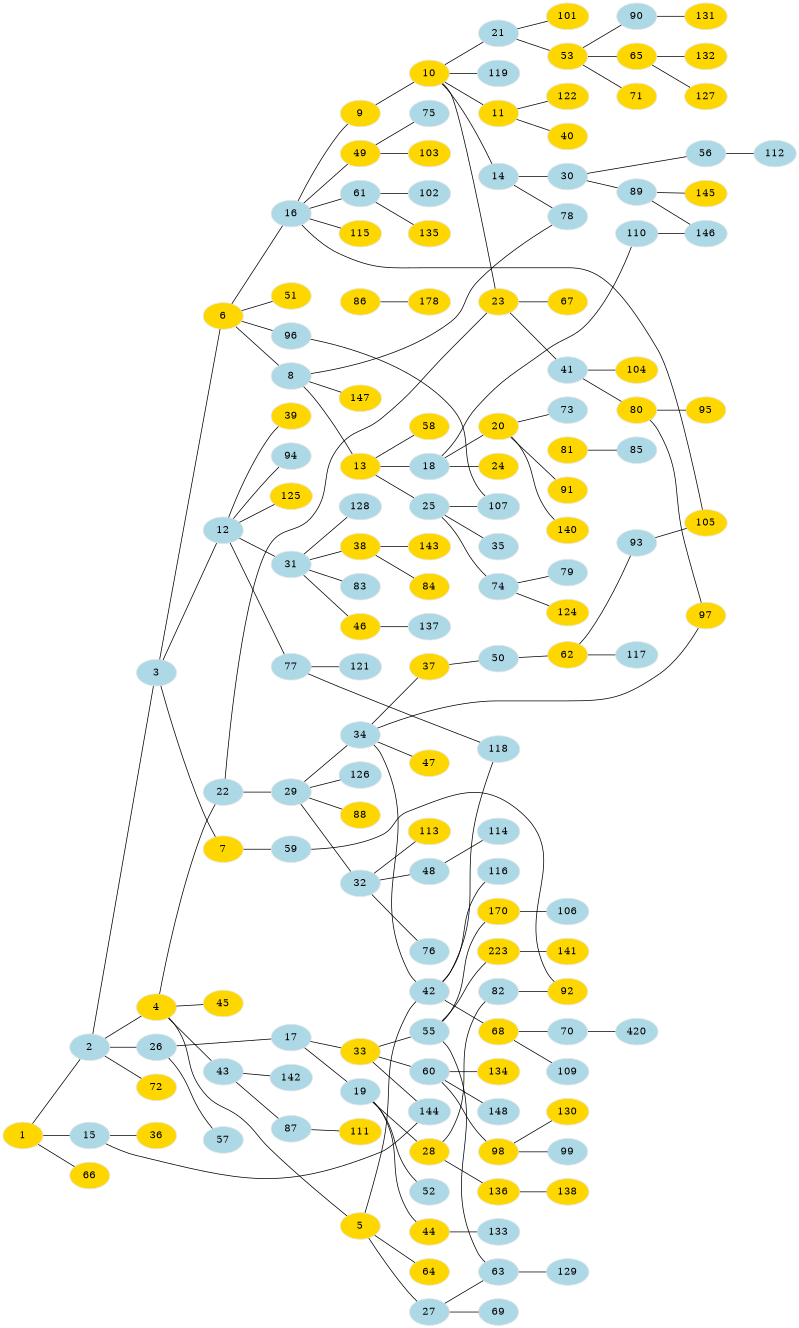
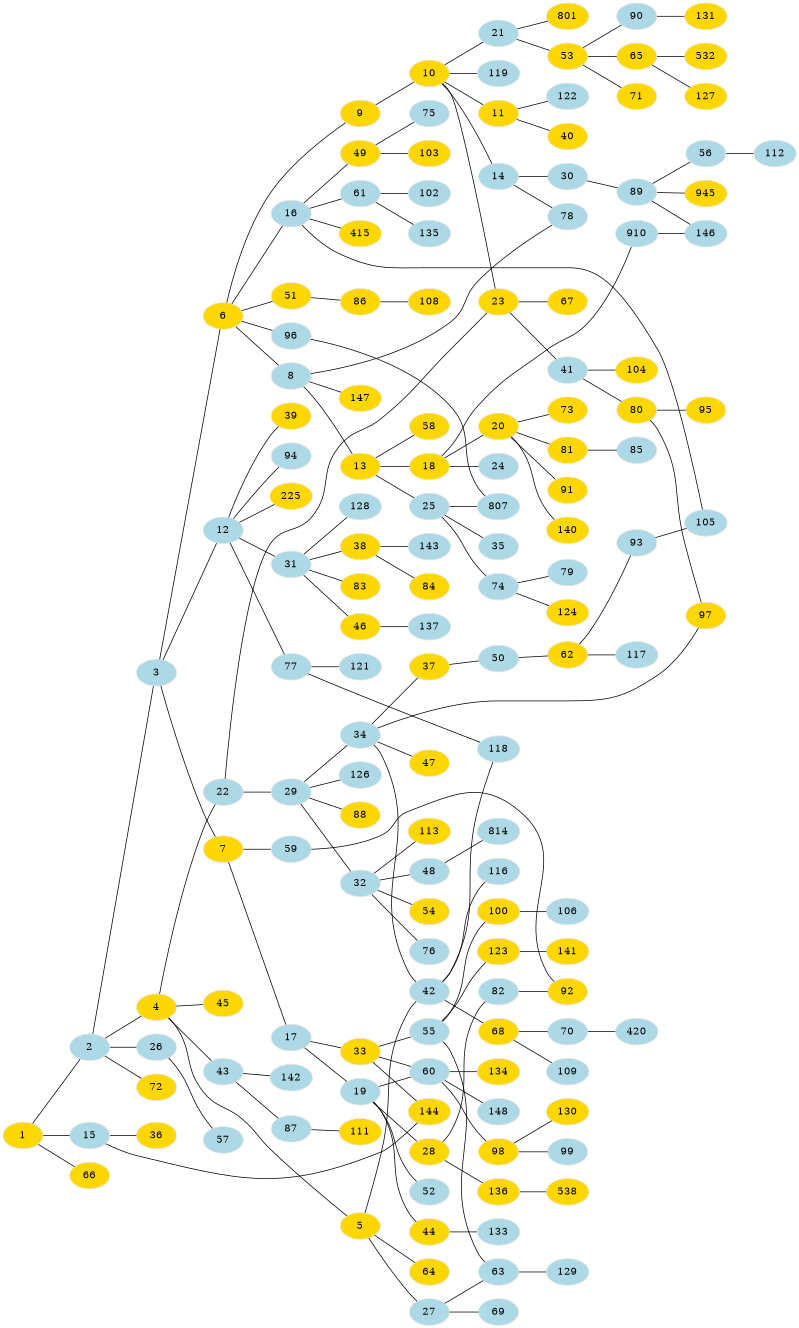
(568, 16) -> (568, 16)
(706, 56) -> (706, 56)
(568, 96) -> (568, 96)
(320, 161) -> (266, 199)
(637, 165) -> (671, 173)
(706, 194) -> (706, 194)
(360, 234) -> (360, 234)
(429, 234) -> (429, 234)
(637, 234) -> (637, 234)
none -> (326, 299)
(429, 302) -> (429, 302)
(568, 410) -> (568, 410)
none -> (533, 438)
(429, 467) -> (429, 467)
(499, 467) -> (499, 467)
(291, 496) -> (291, 496)
(499, 507) -> (499, 507)
(706, 523) -> (706, 523)
(429, 547) -> (429, 547)
(360, 587) -> (360, 587)
(499, 831) -> (499, 831)
none -> (429, 912)
(499, 912) -> (499, 912)
(499, 952) -> (499, 952)
(224, 1042) -> (257, 943)
none -> (400, 1080)
(429, 1112) -> (429, 1112)
(568, 1192) -> (568, 1192)
